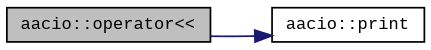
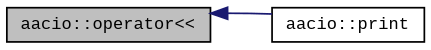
(233, 36) -> (250, 13)
